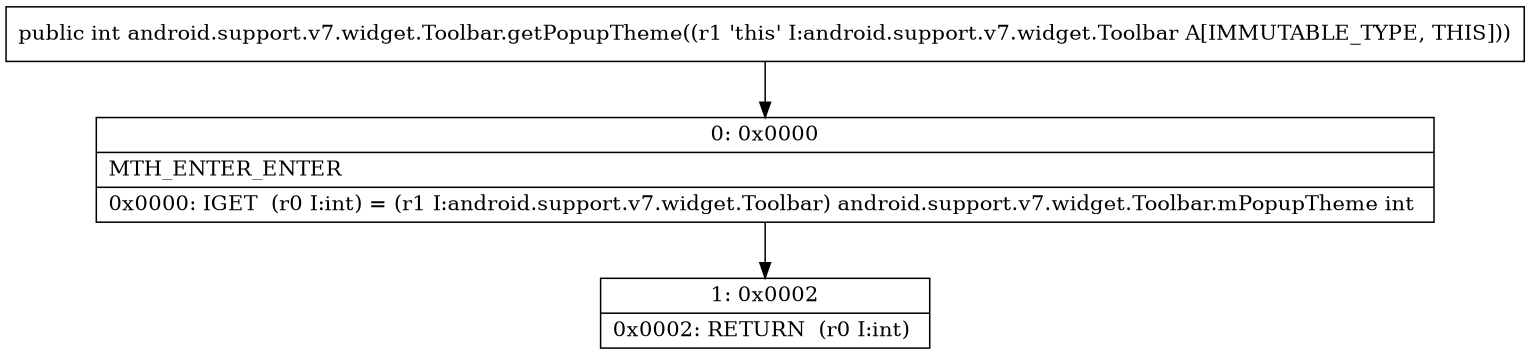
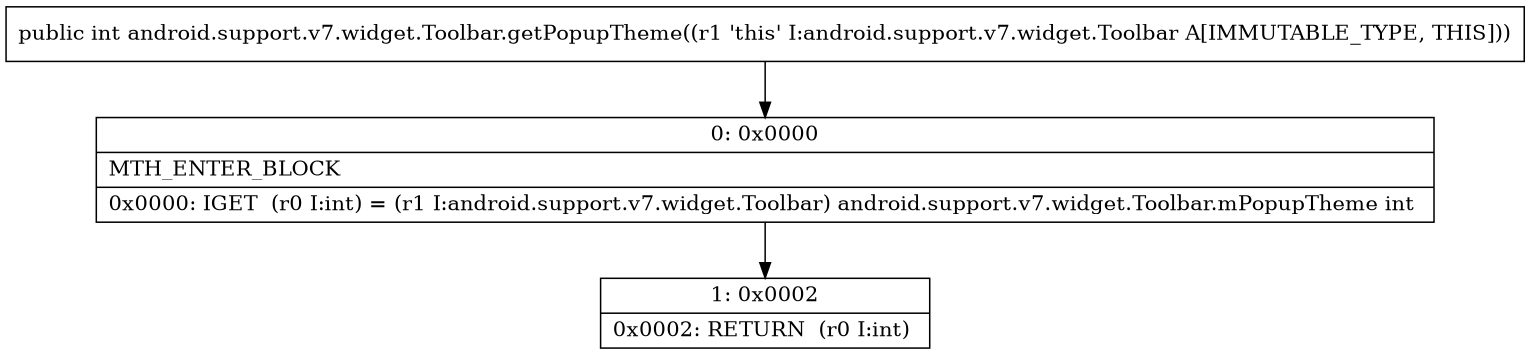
(225, 169) -> (225, 169)
